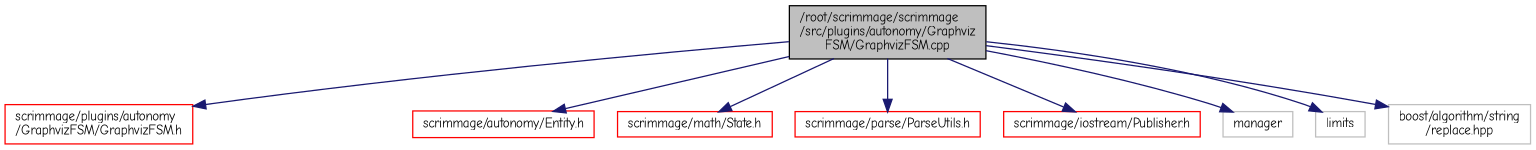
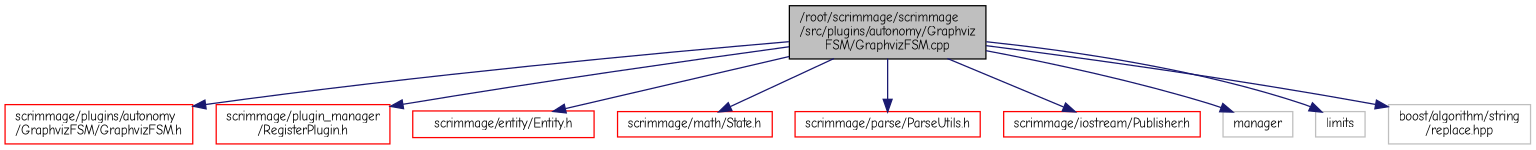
none -> (303, 124)
(503, 124) -> (503, 124)
